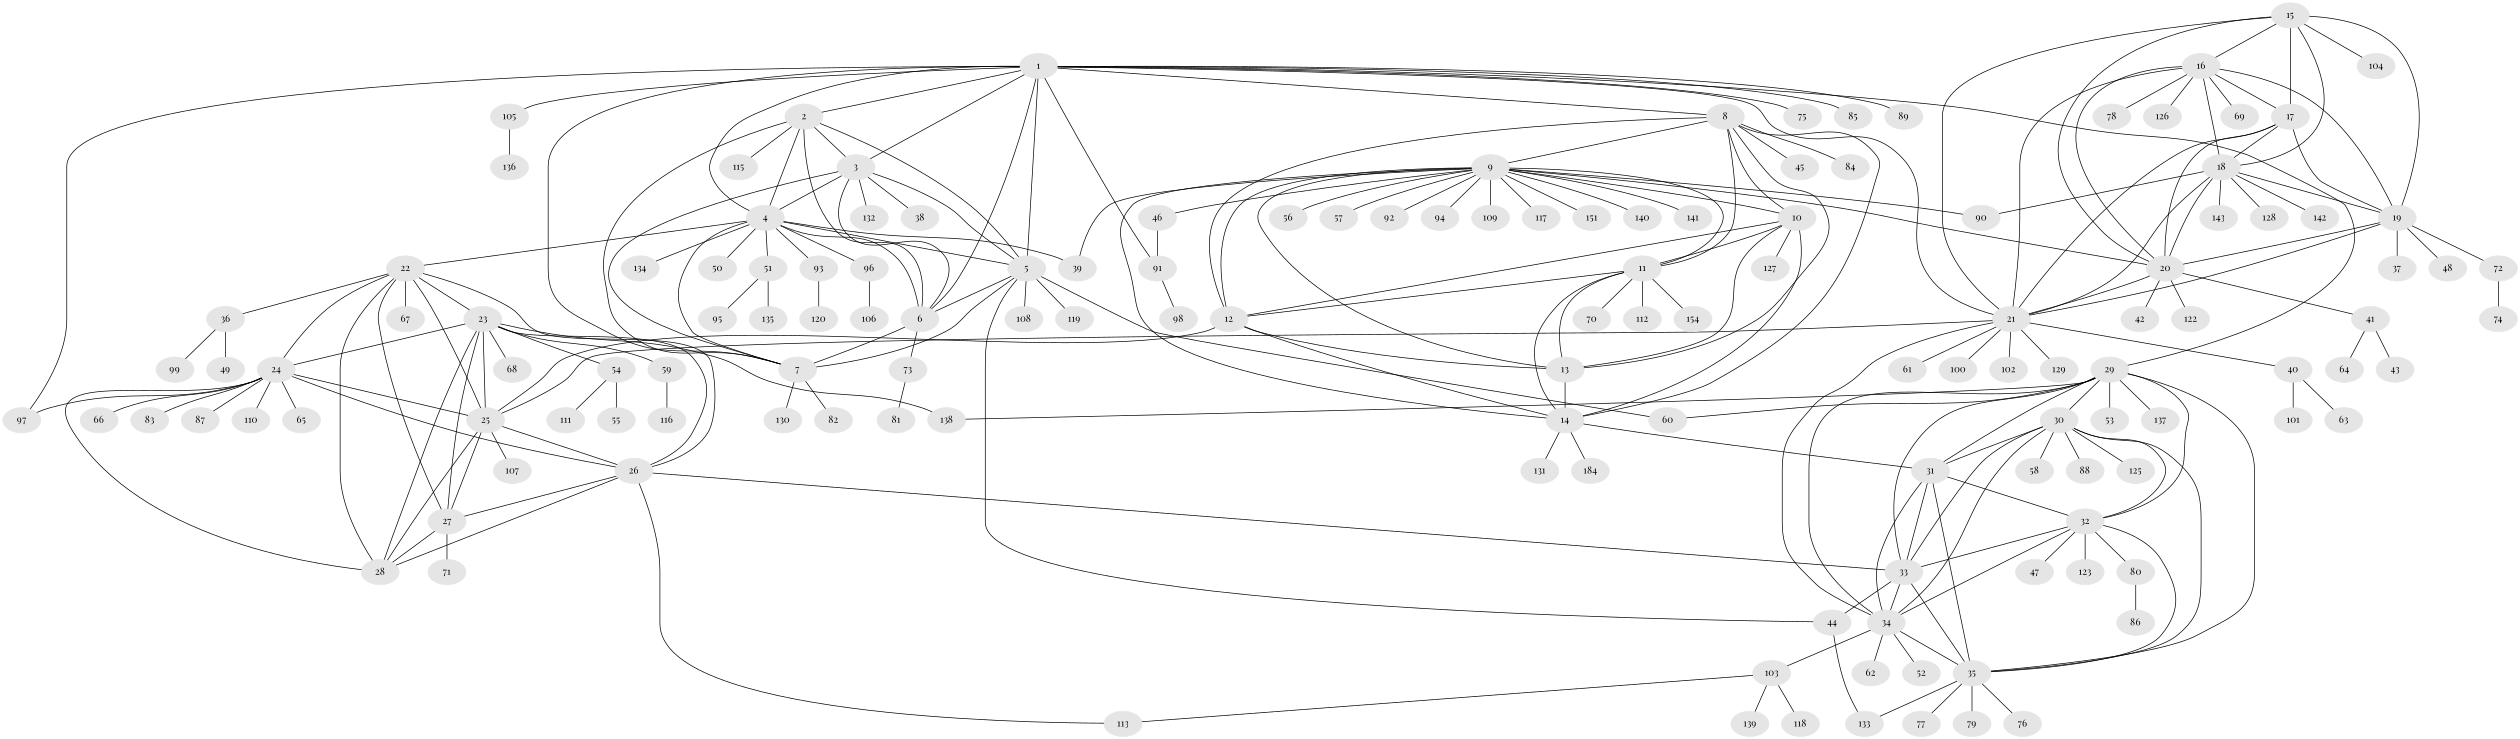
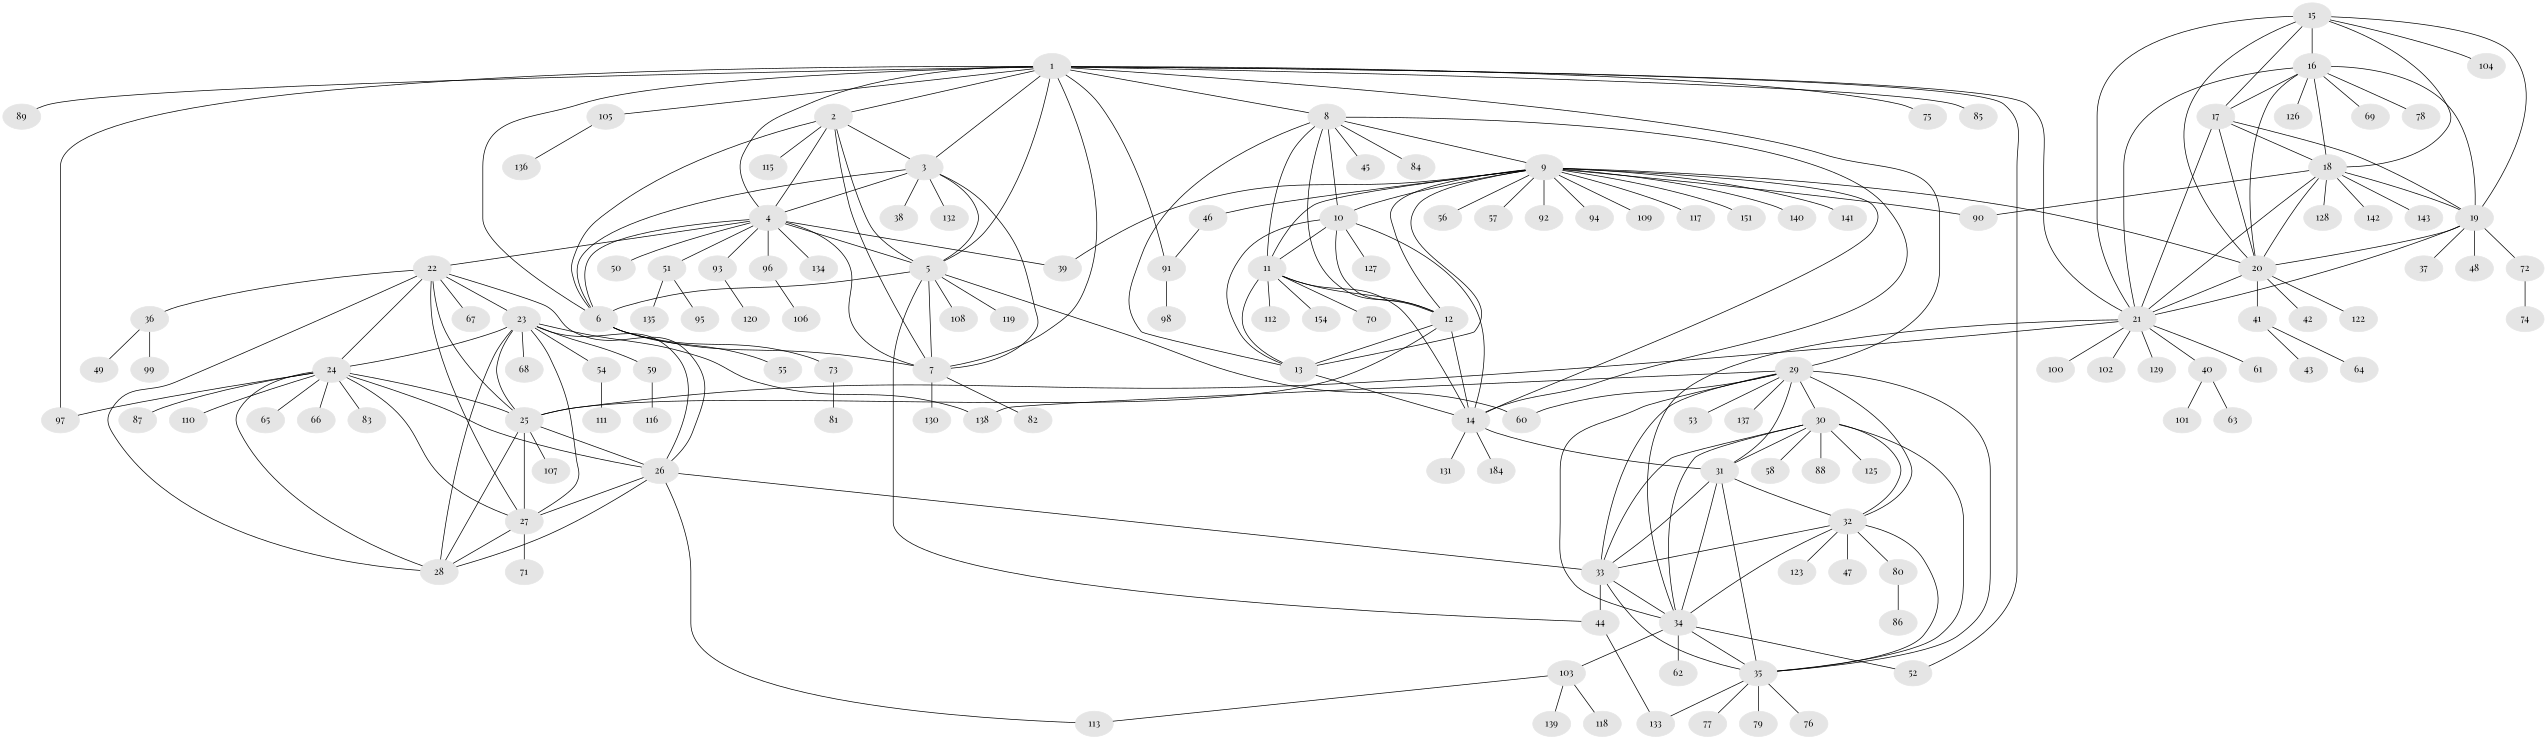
none -> (1995, 102)
(616, 395) -> (690, 345)
none -> (423, 451)
